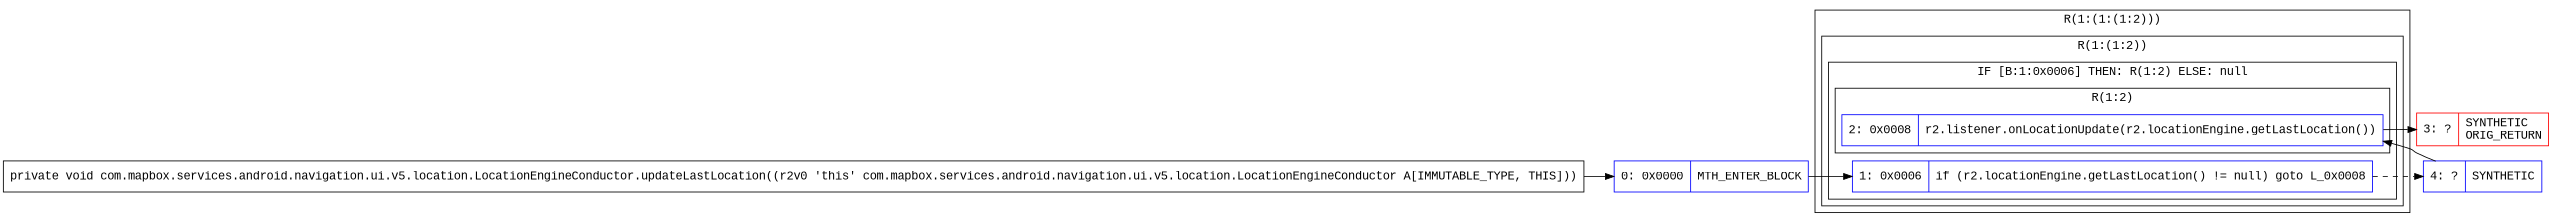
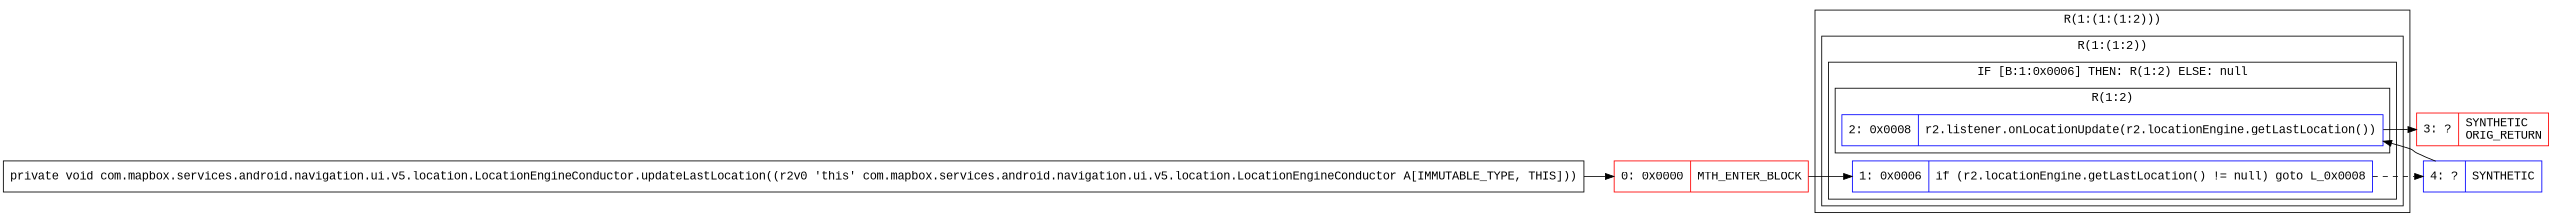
(1711, 176) -> (1711, 176)
